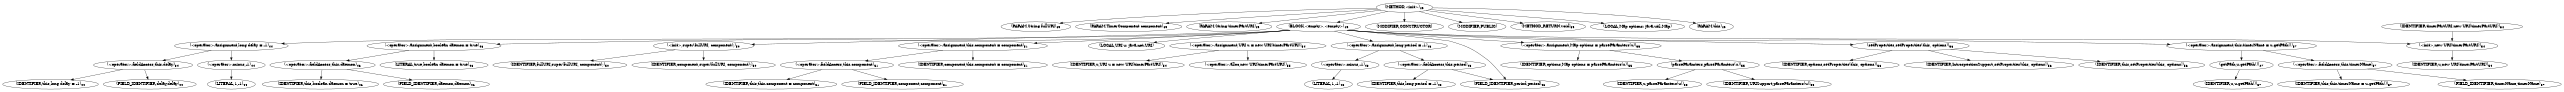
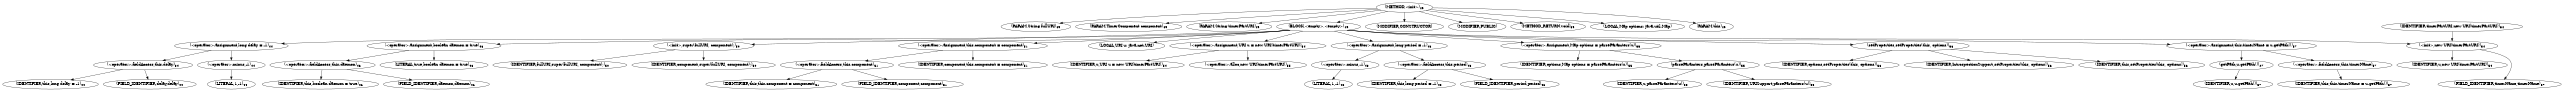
(1432, 39) -> (1285, 36)
(2416, 74) -> (2504, 56)
